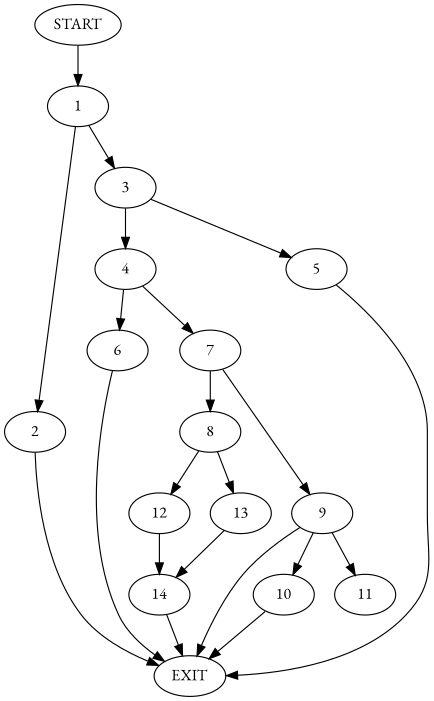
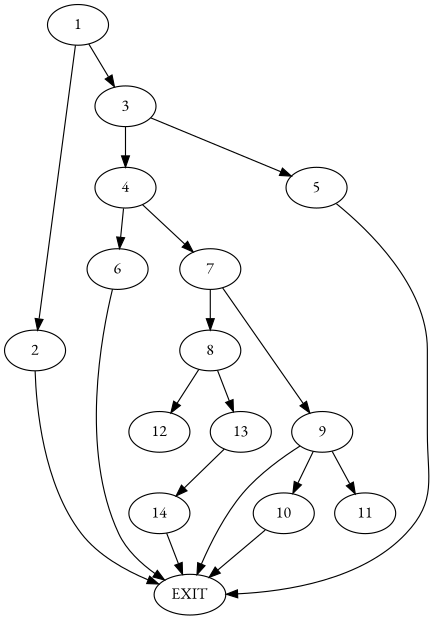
(78, 25) -> none
(159, 548) -> none
